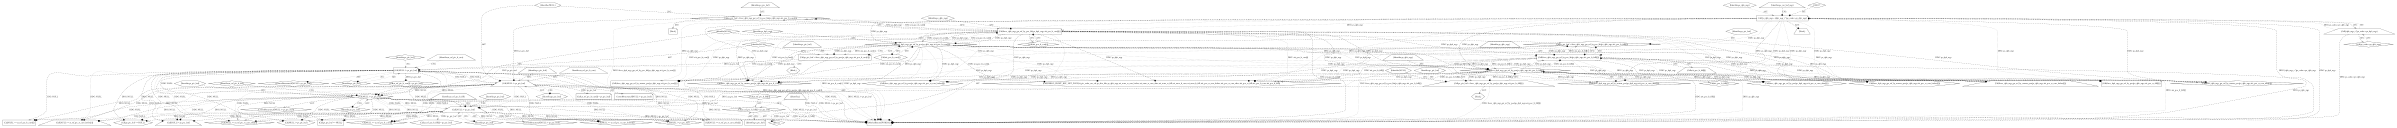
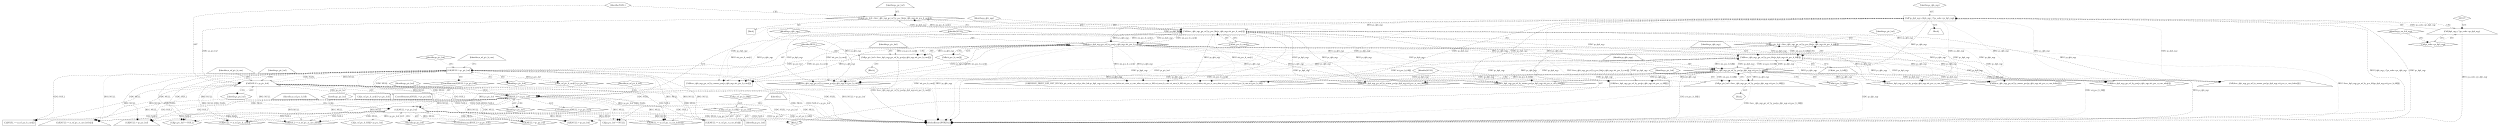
(1782, 5) -> (2401, 31)
(1782, 11) -> (2416, 38)
(1802, 11) -> (2462, 24)
